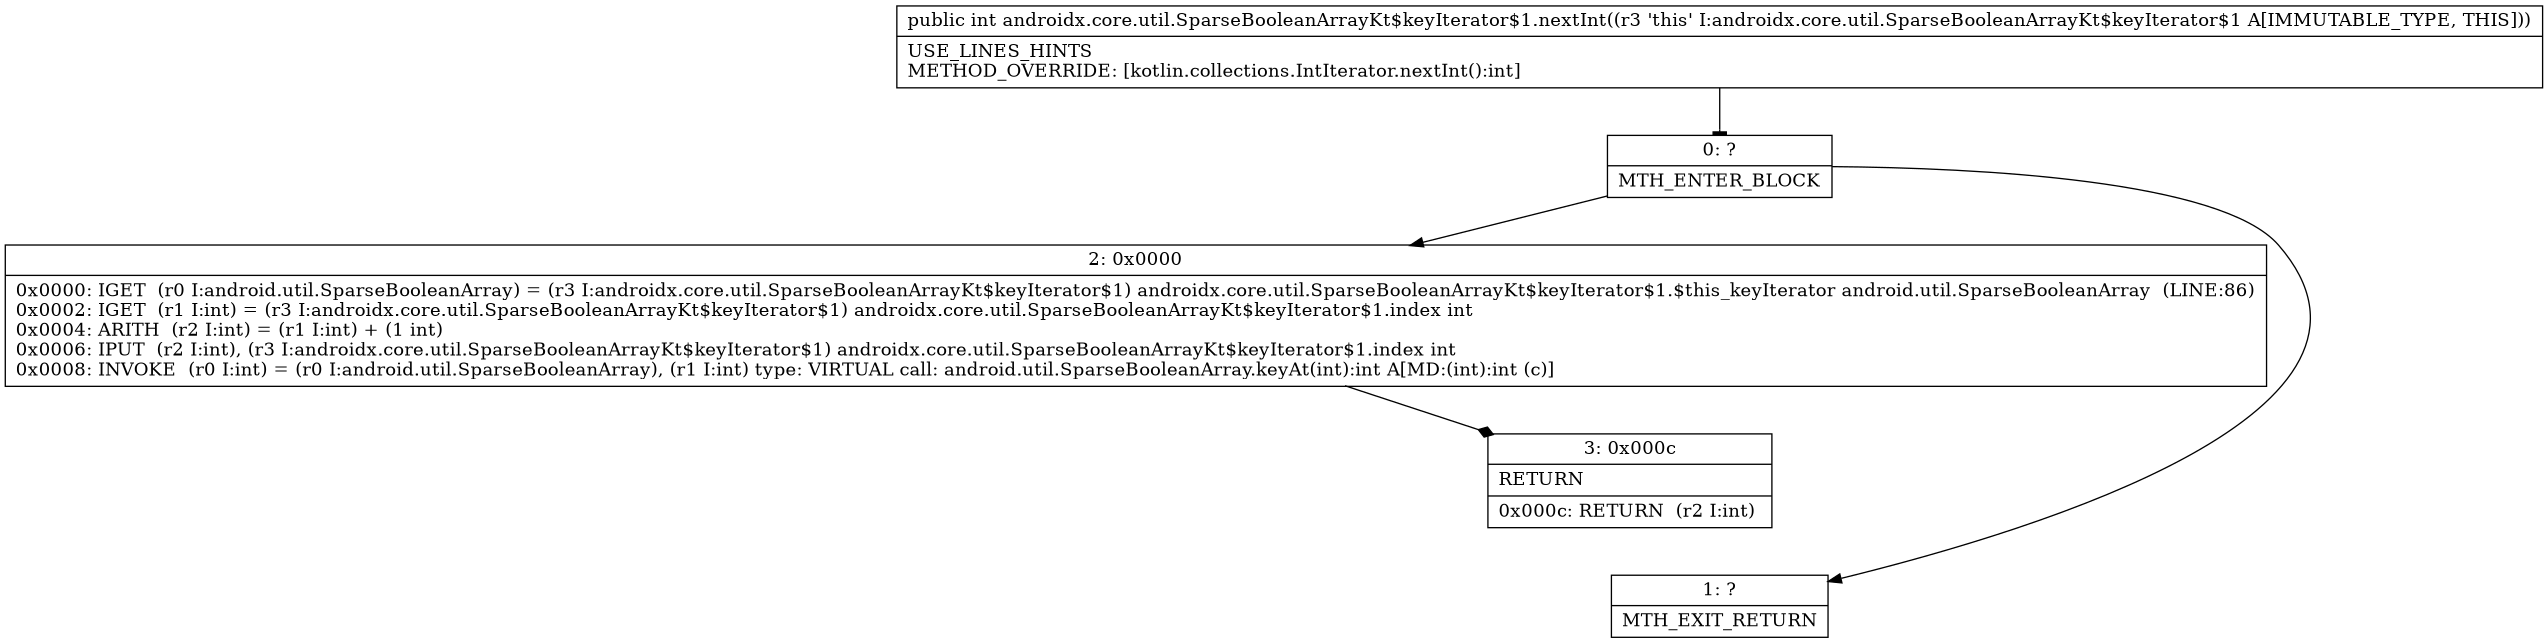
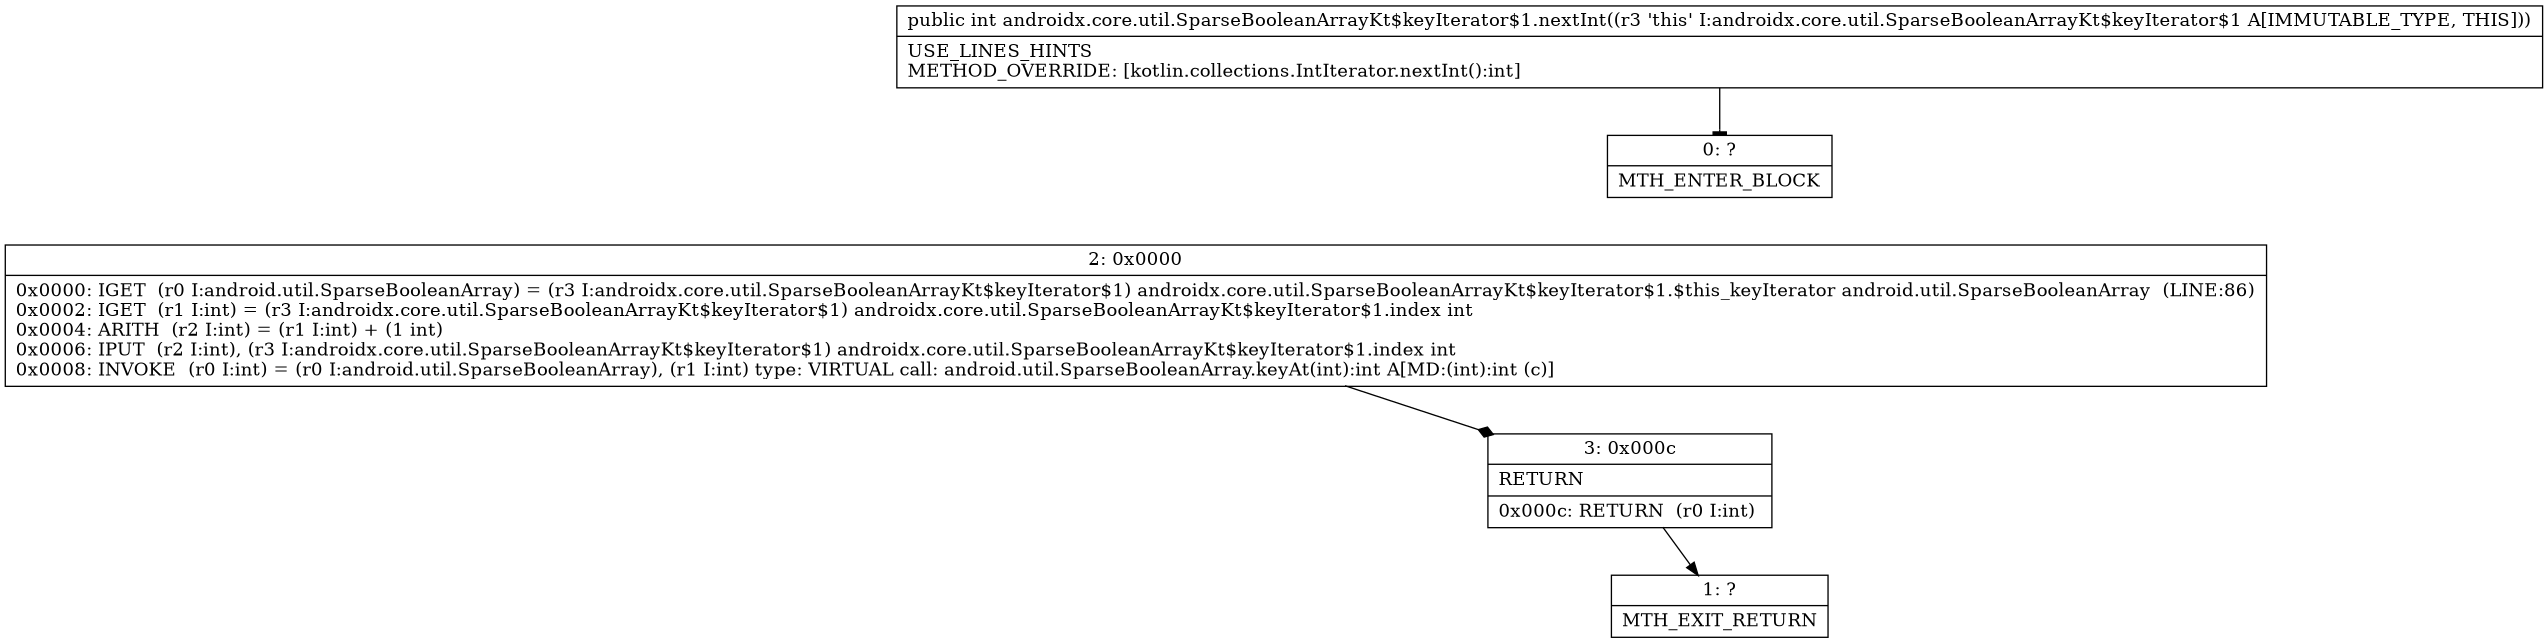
(1515, 219) -> none
(2305, 327) -> (1677, 546)
(1630, 511) -> (1630, 511)
